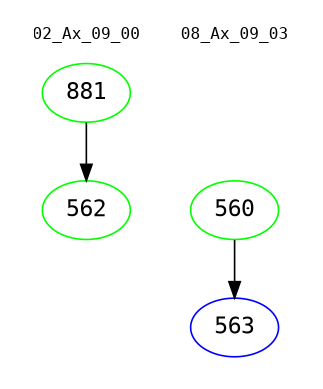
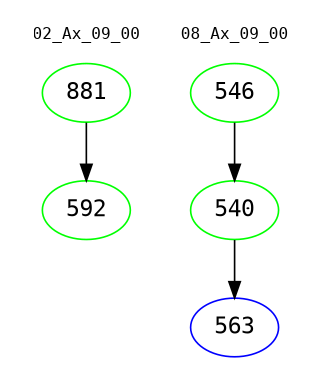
(235, 35) -> (235, 35)
none -> (235, 93)
(86, 210) -> (86, 210)
(235, 210) -> (235, 210)
